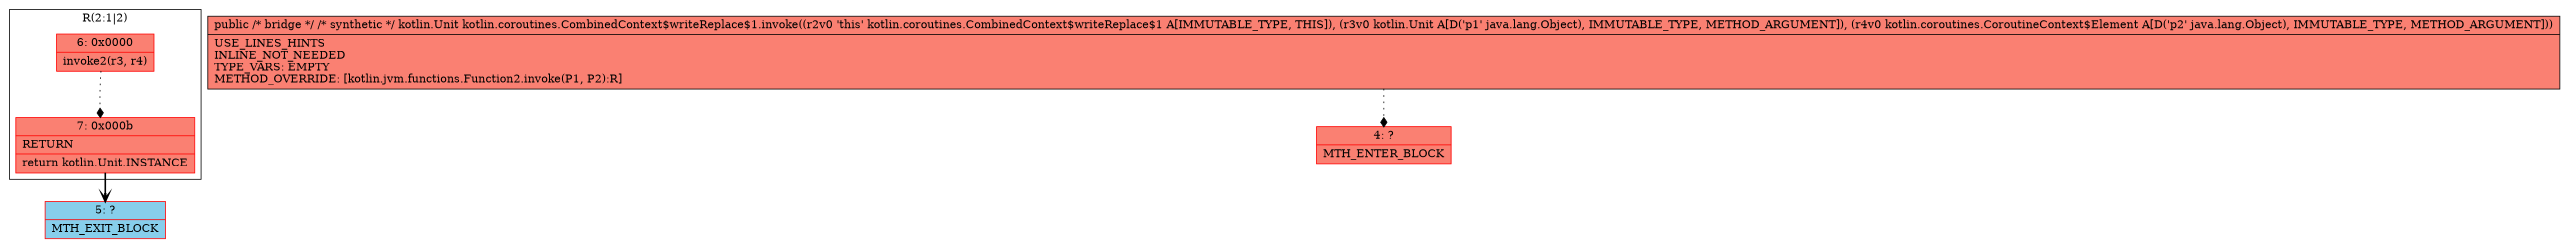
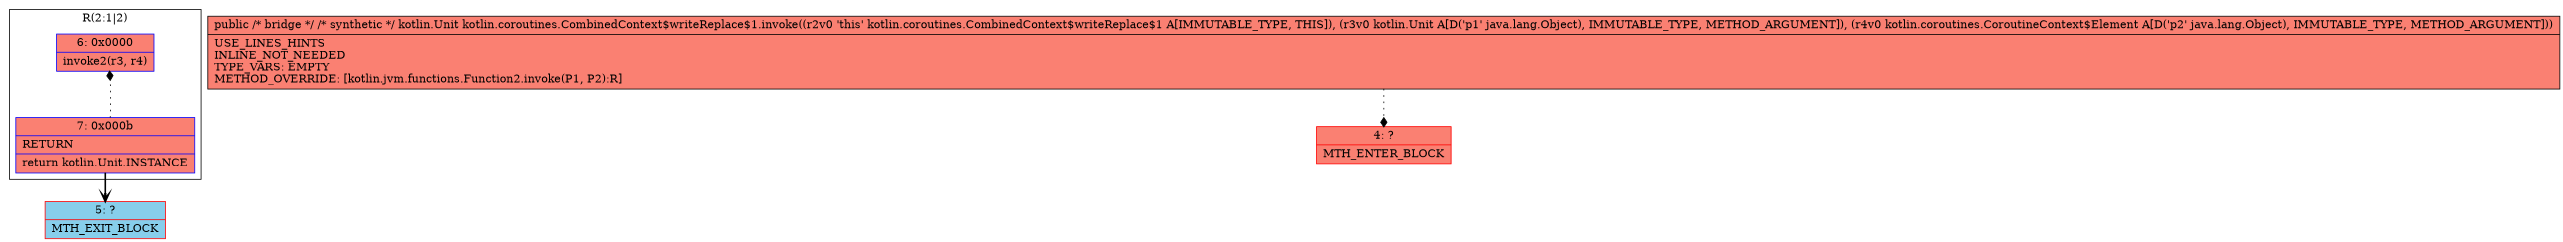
(105, 53) -> (105, 53)
(100, 90) -> (111, 99)
(105, 145) -> (105, 145)
